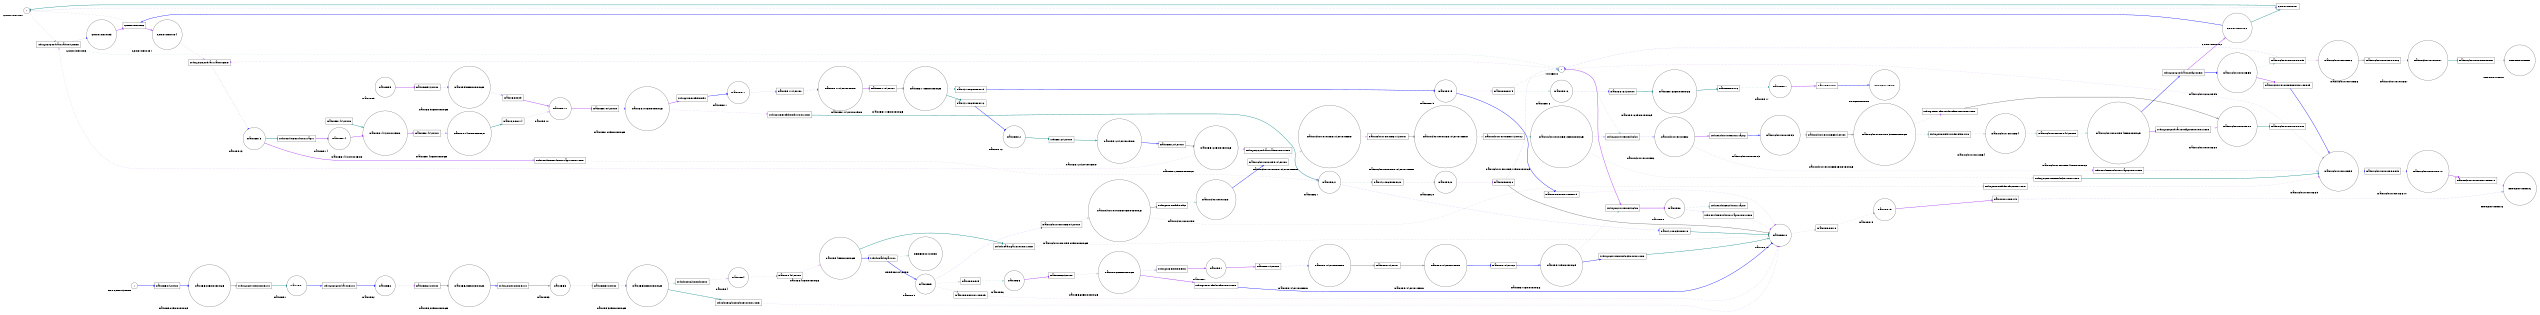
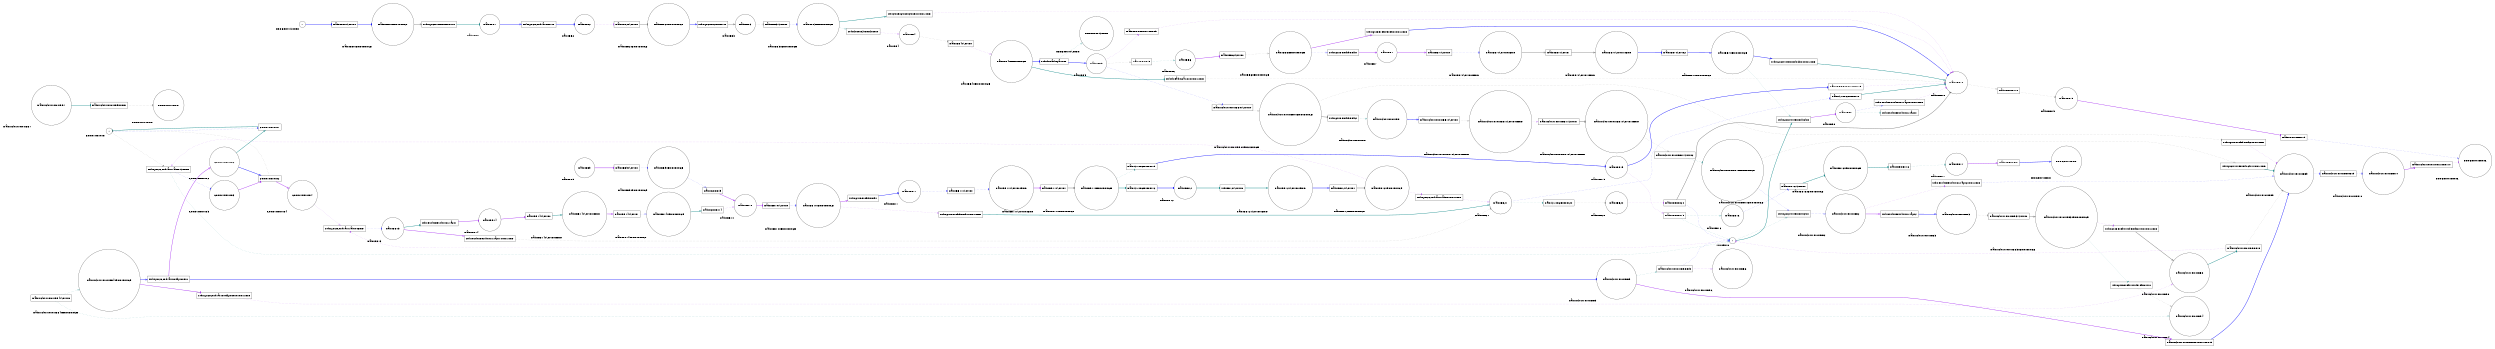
(2383, 60) -> none
(1598, 127) -> (1769, 190)
(2030, 133) -> (1110, 316)
(1728, 136) -> (1899, 214)
(356, 137) -> (513, 218)
